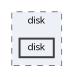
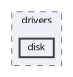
(37, 21) -> (37, 21)
